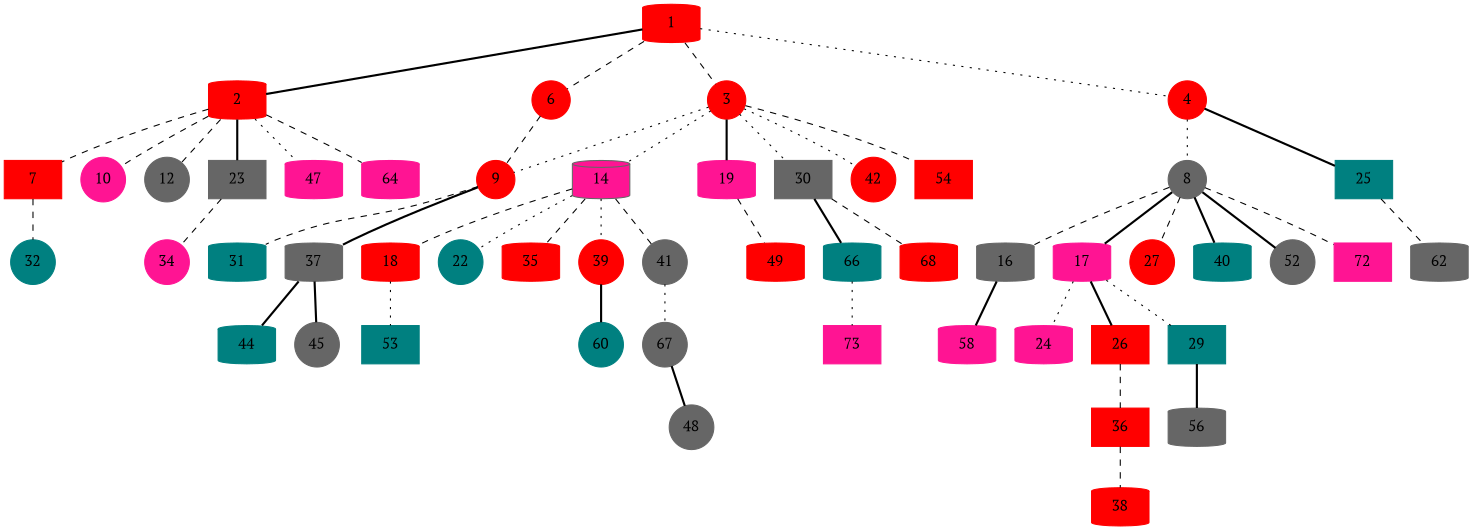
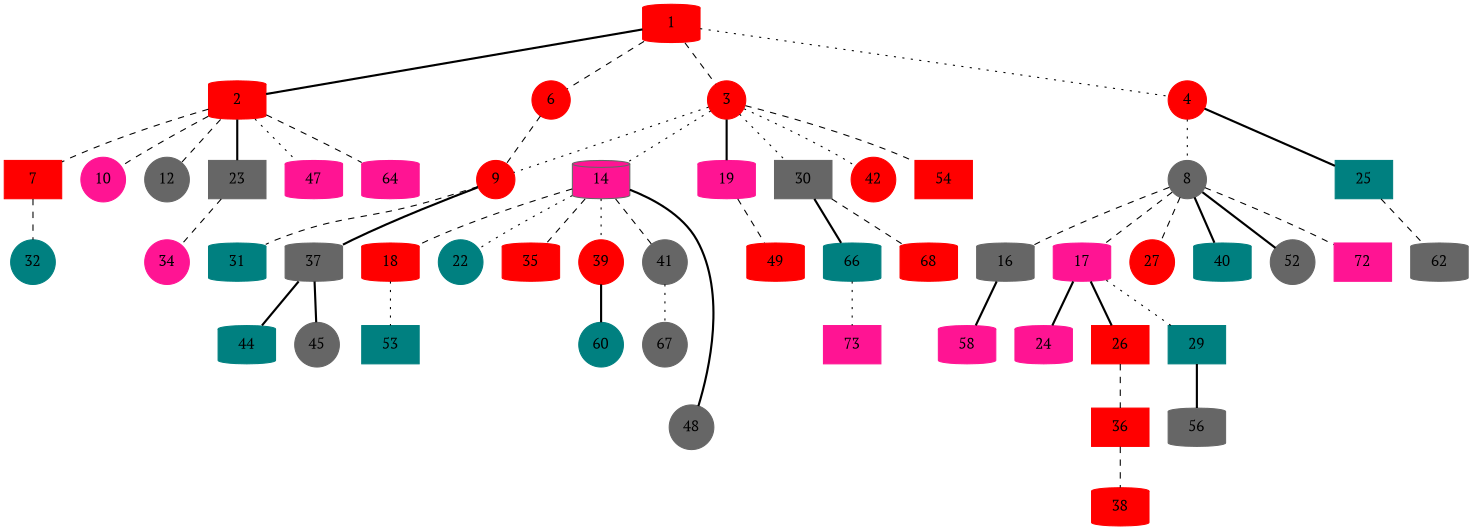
(1138, 218) -> (1138, 218)
(1063, 303) -> (1063, 303)
(678, 386) -> (710, 280)
